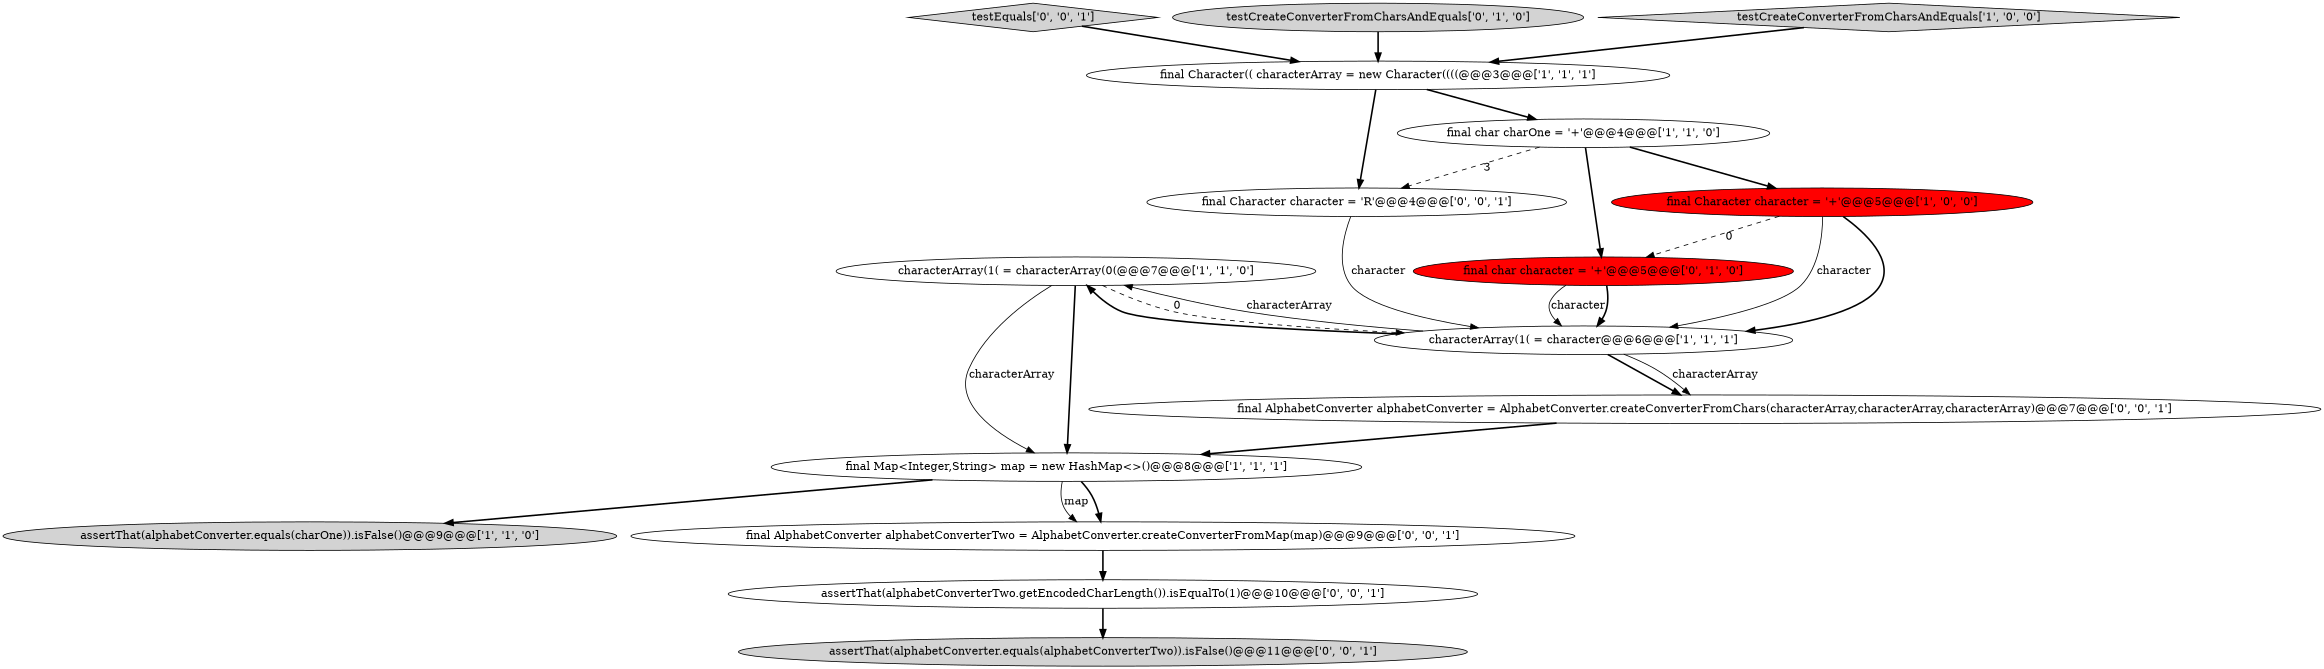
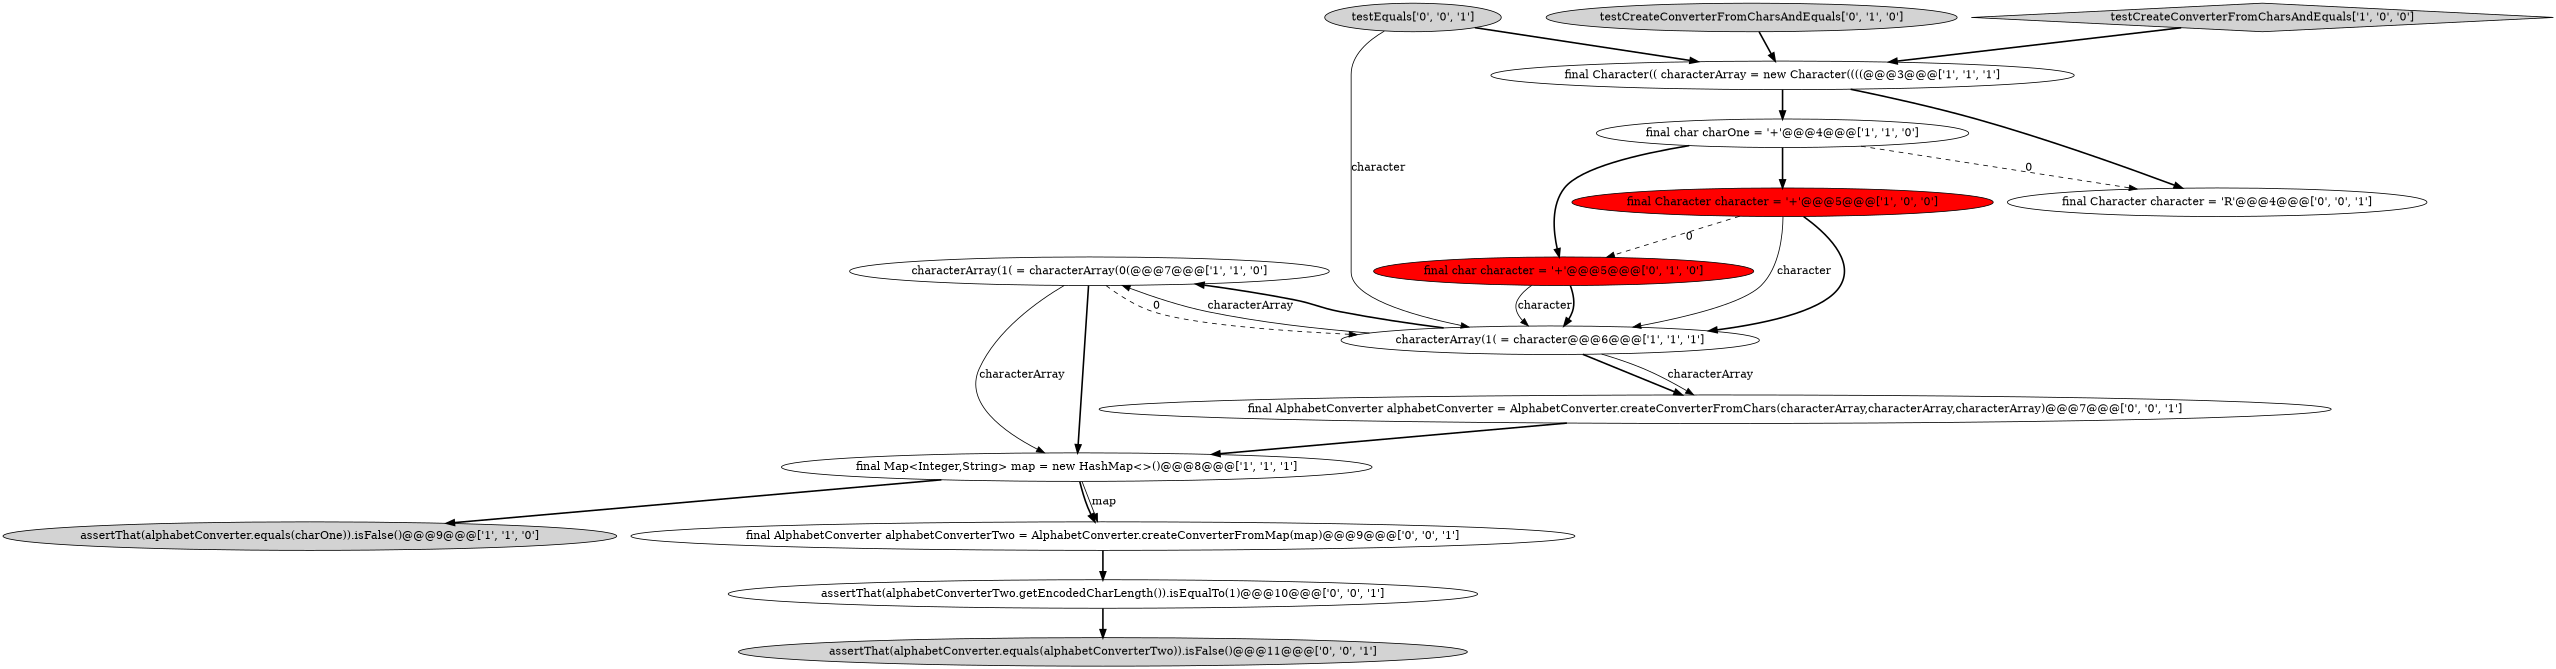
(1033, 17) -> (1413, 17)
(1488, 168) -> (2029, 168)
(1374, 301) -> (1351, 209)
